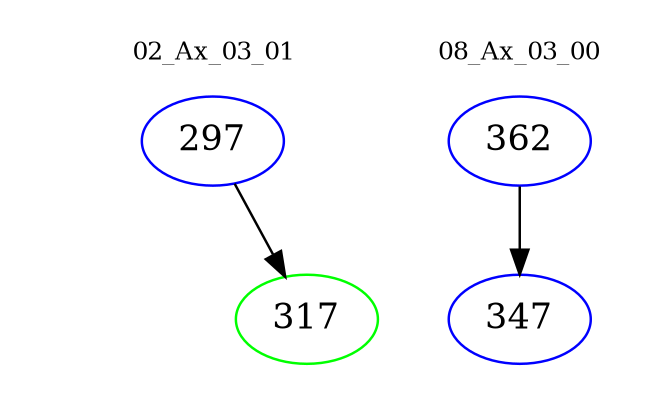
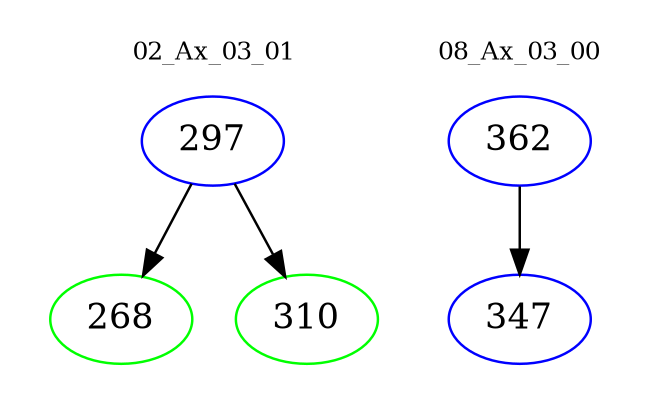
none -> (121, 319)
(307, 319) -> (307, 319)
